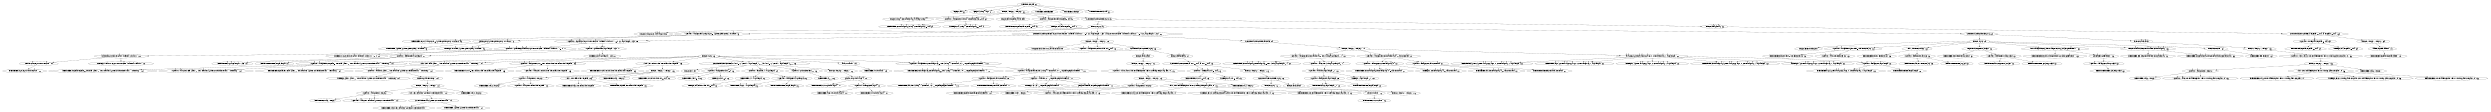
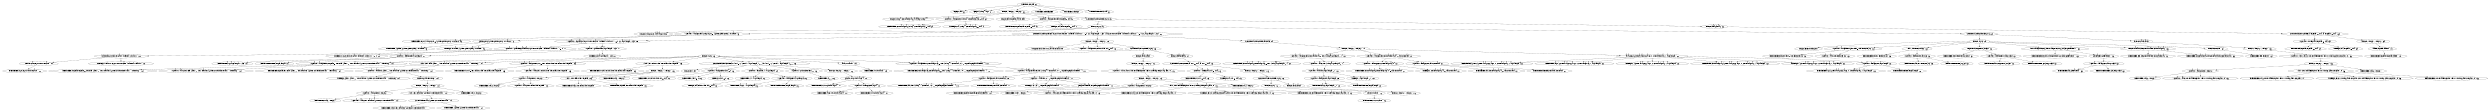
none -> (2070, 71)
